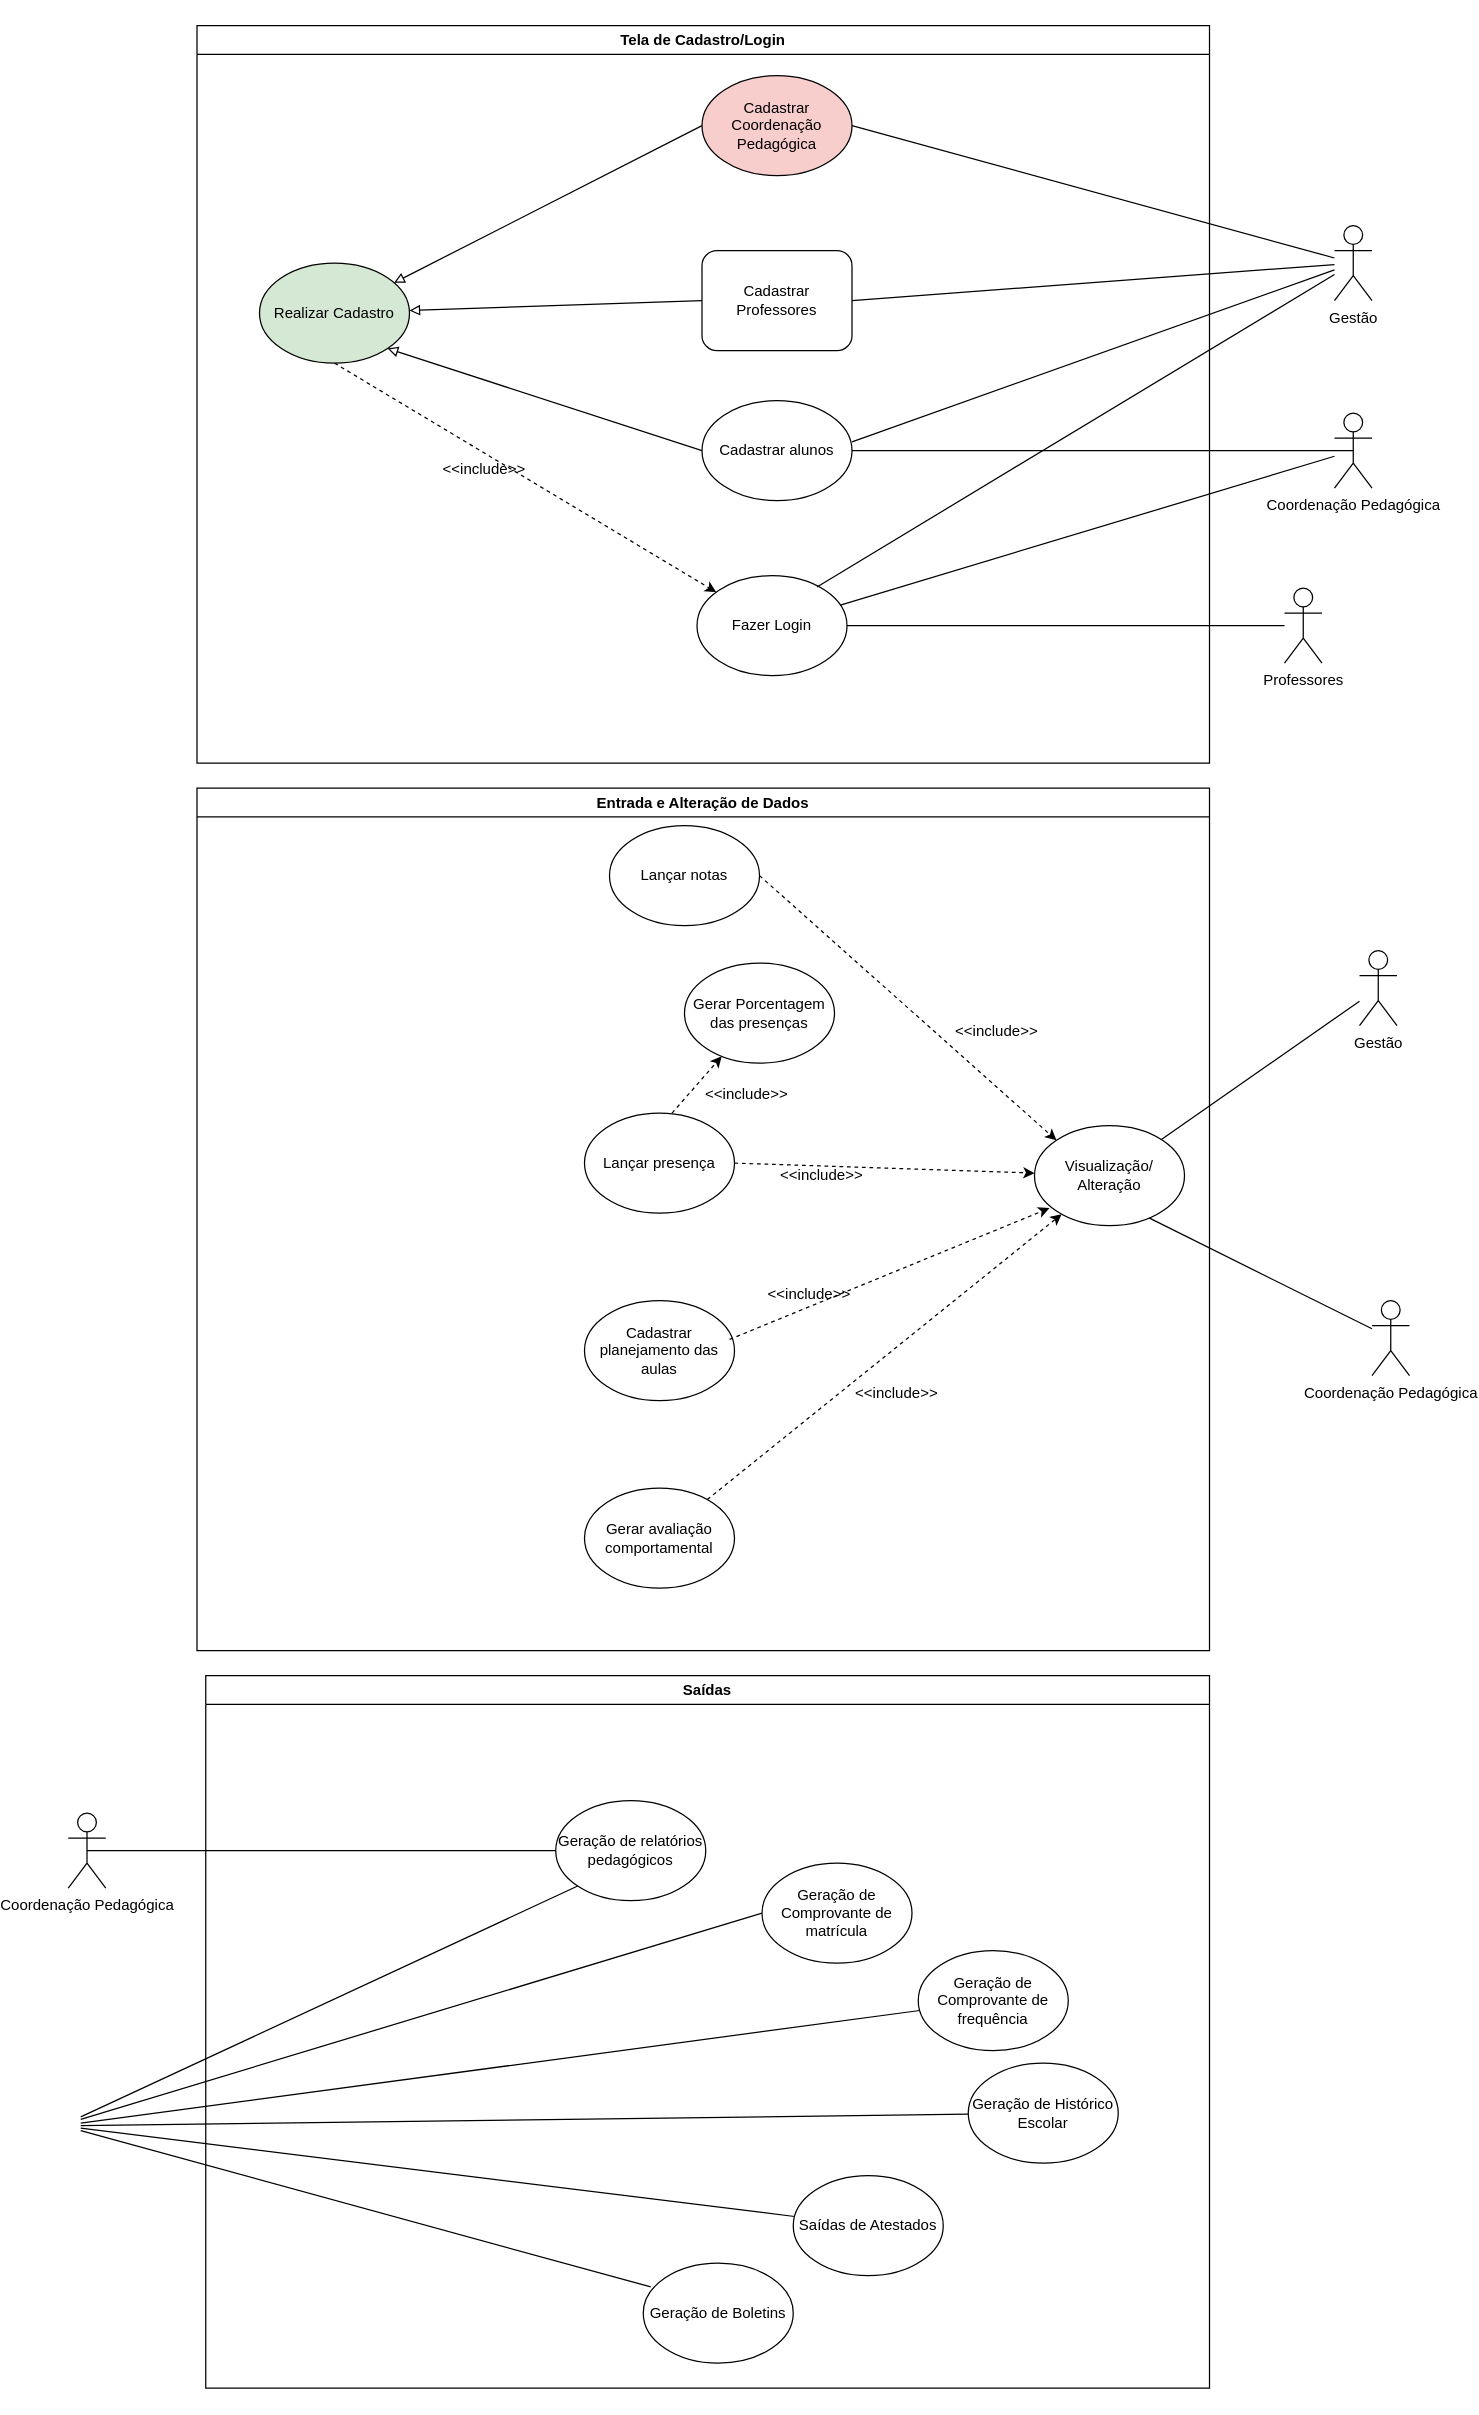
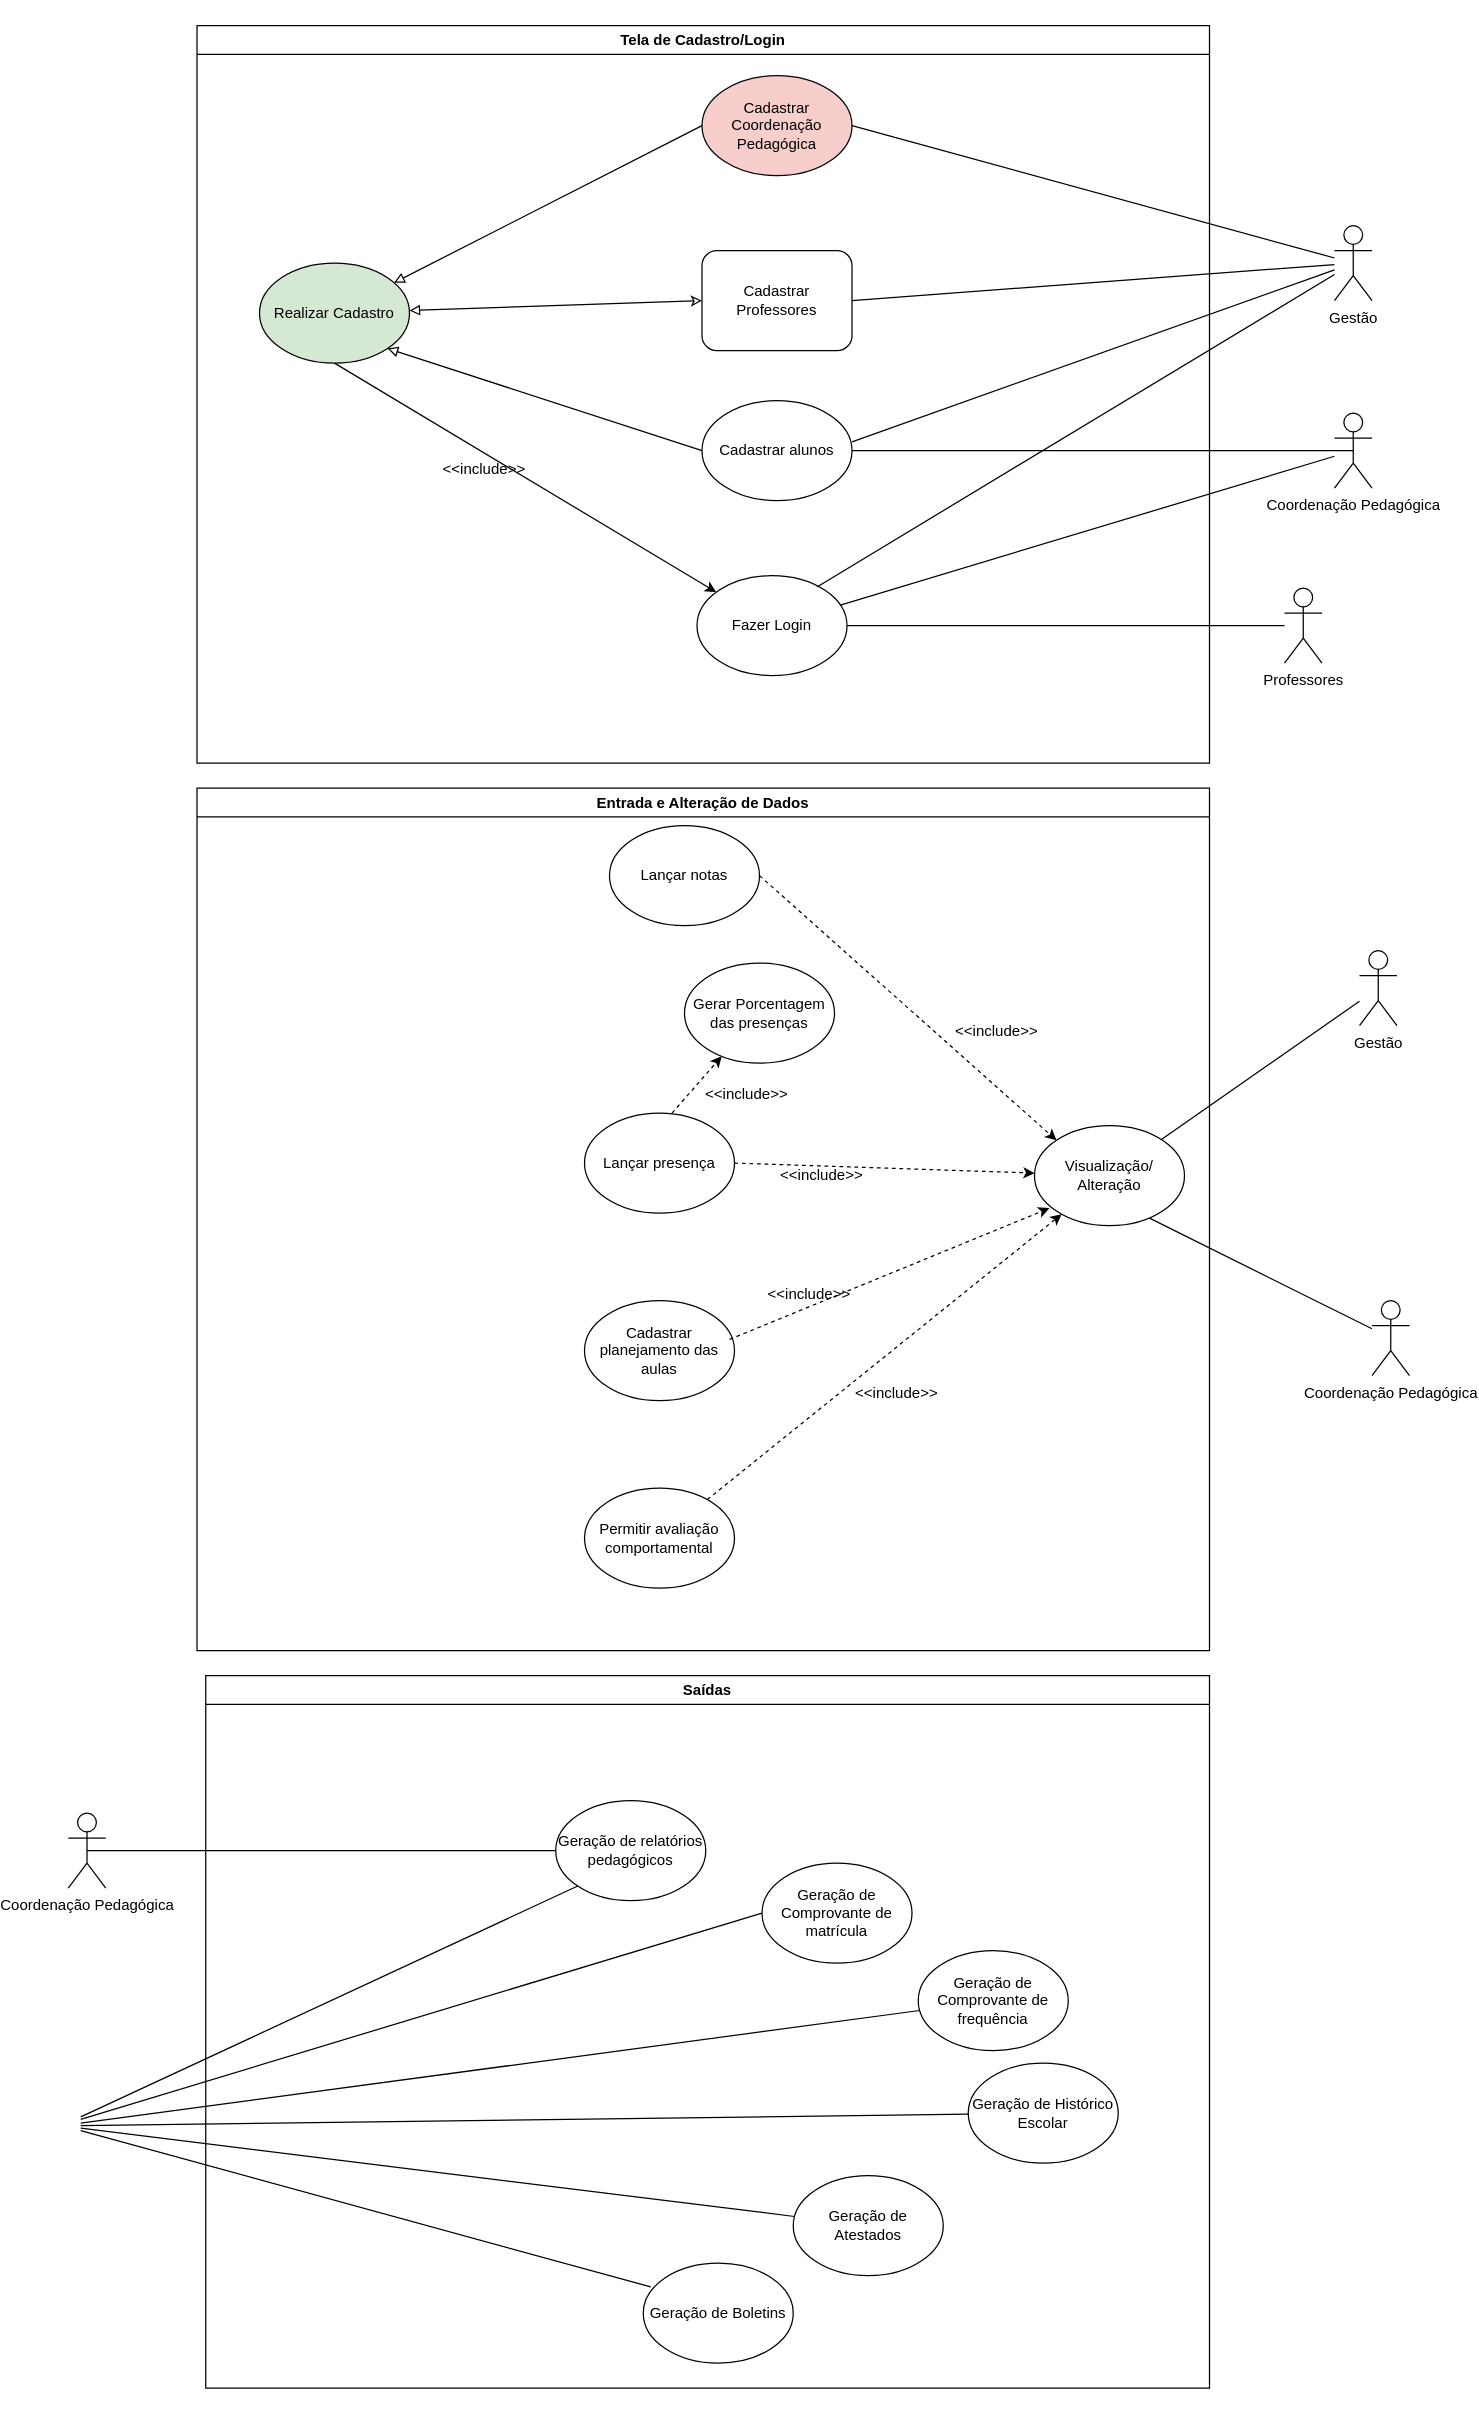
(695, 301) -> (692, 301)
(522, 476) -> (522, 476)
(659, 1538) -> (659, 1538)
(868, 2226) -> (868, 2226)
